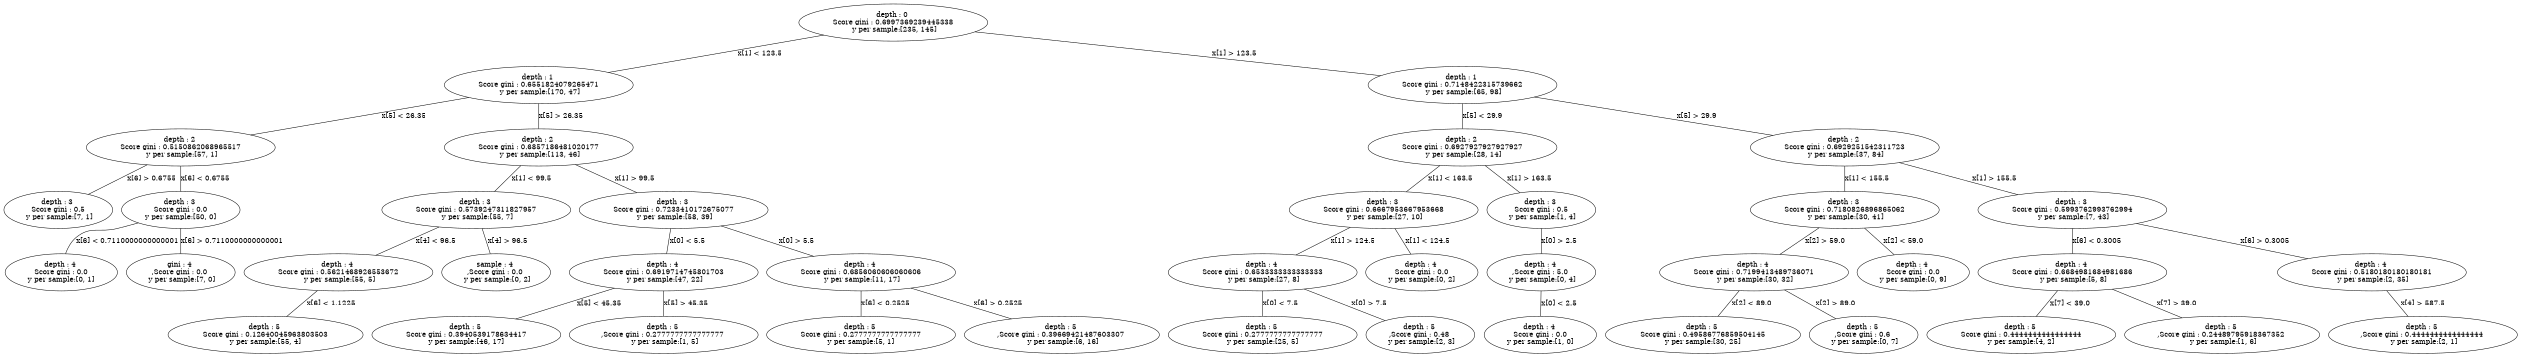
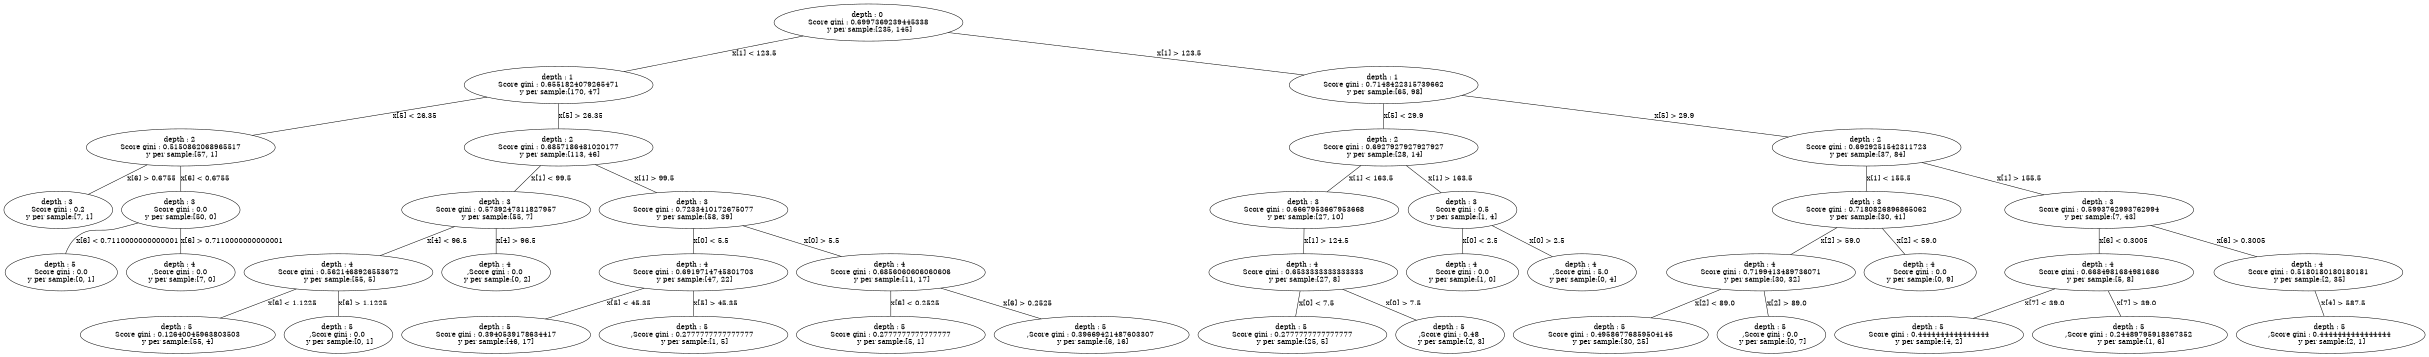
(58, 210) -> (58, 210)
(61, 272) -> (61, 272)
(181, 272) -> (181, 272)
(496, 272) -> (496, 272)
(1422, 272) -> none
(1541, 304) -> (1463, 241)
none -> (338, 335)
(1864, 335) -> (1771, 335)
